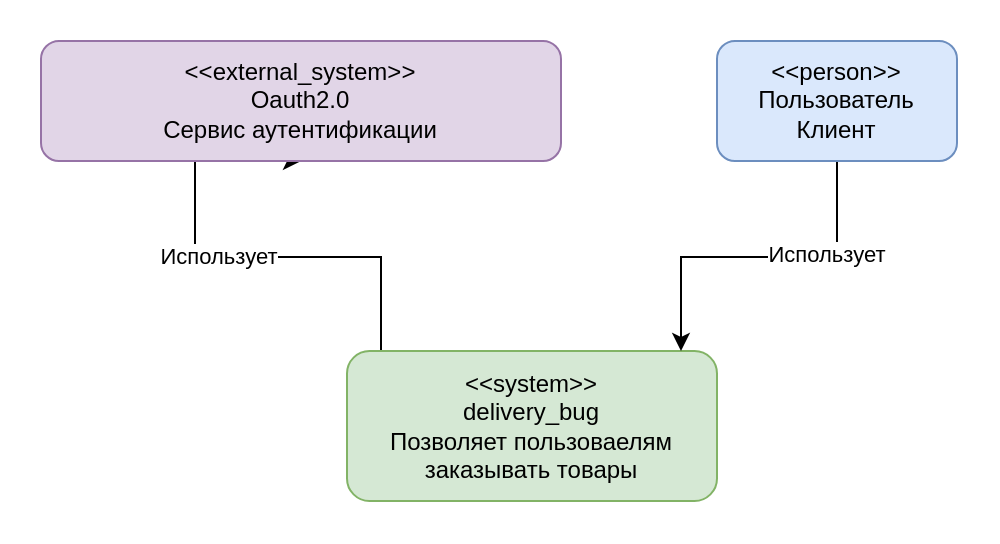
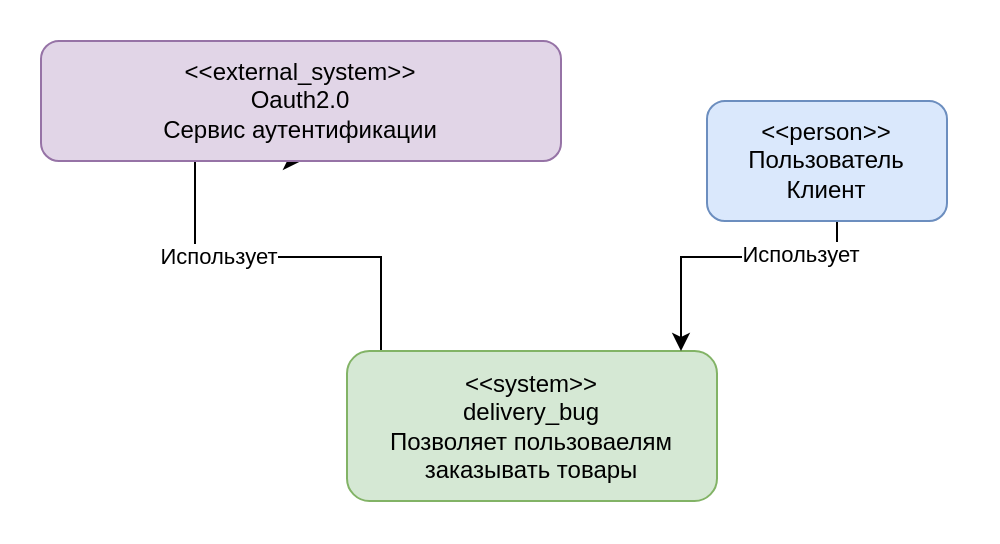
(837, 101) -> (827, 161)
